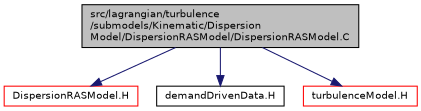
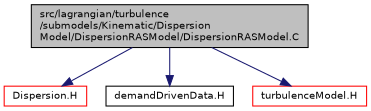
(71, 96) -> (45, 96)
